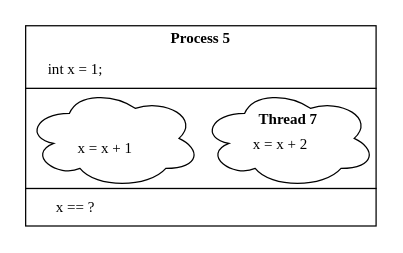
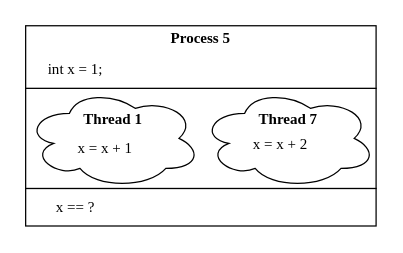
none -> (113, 119)
